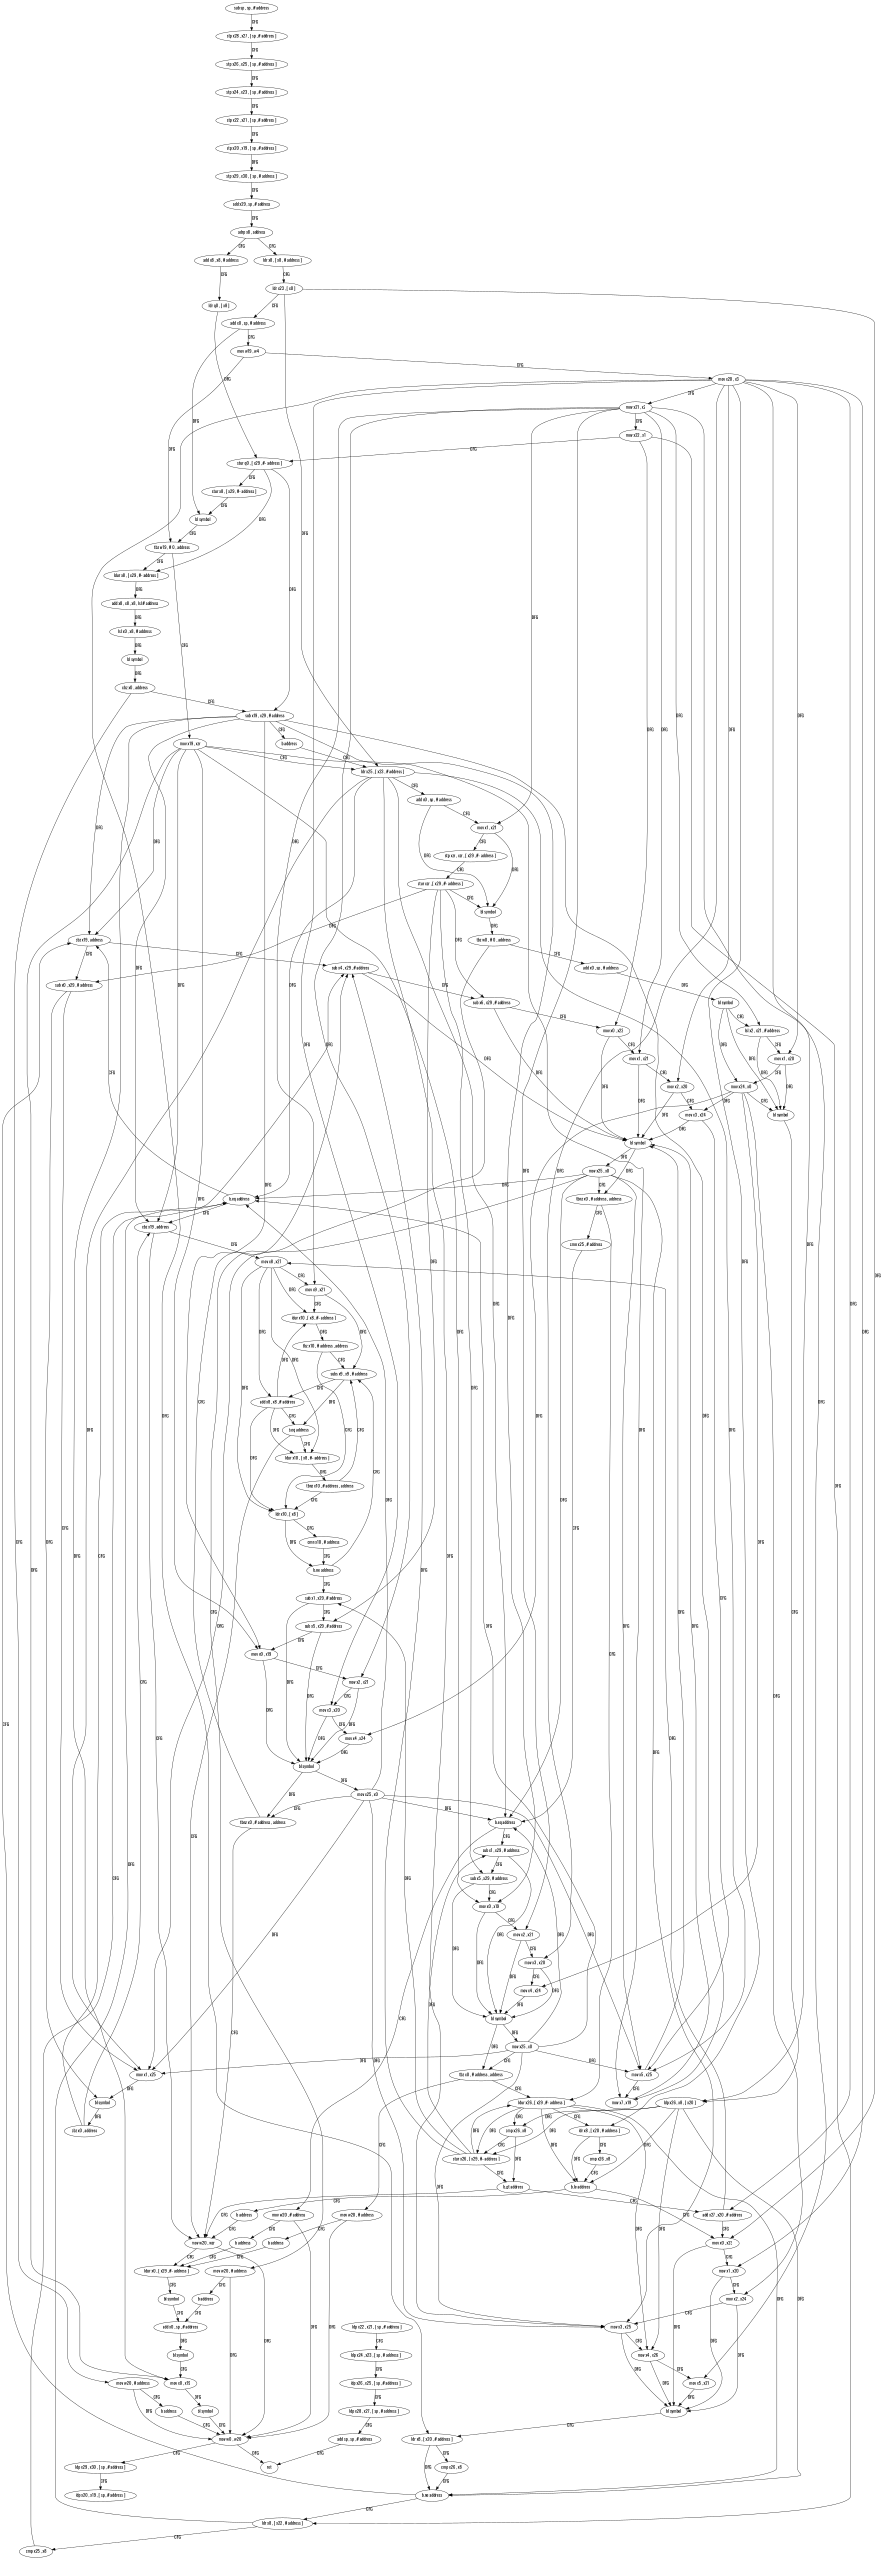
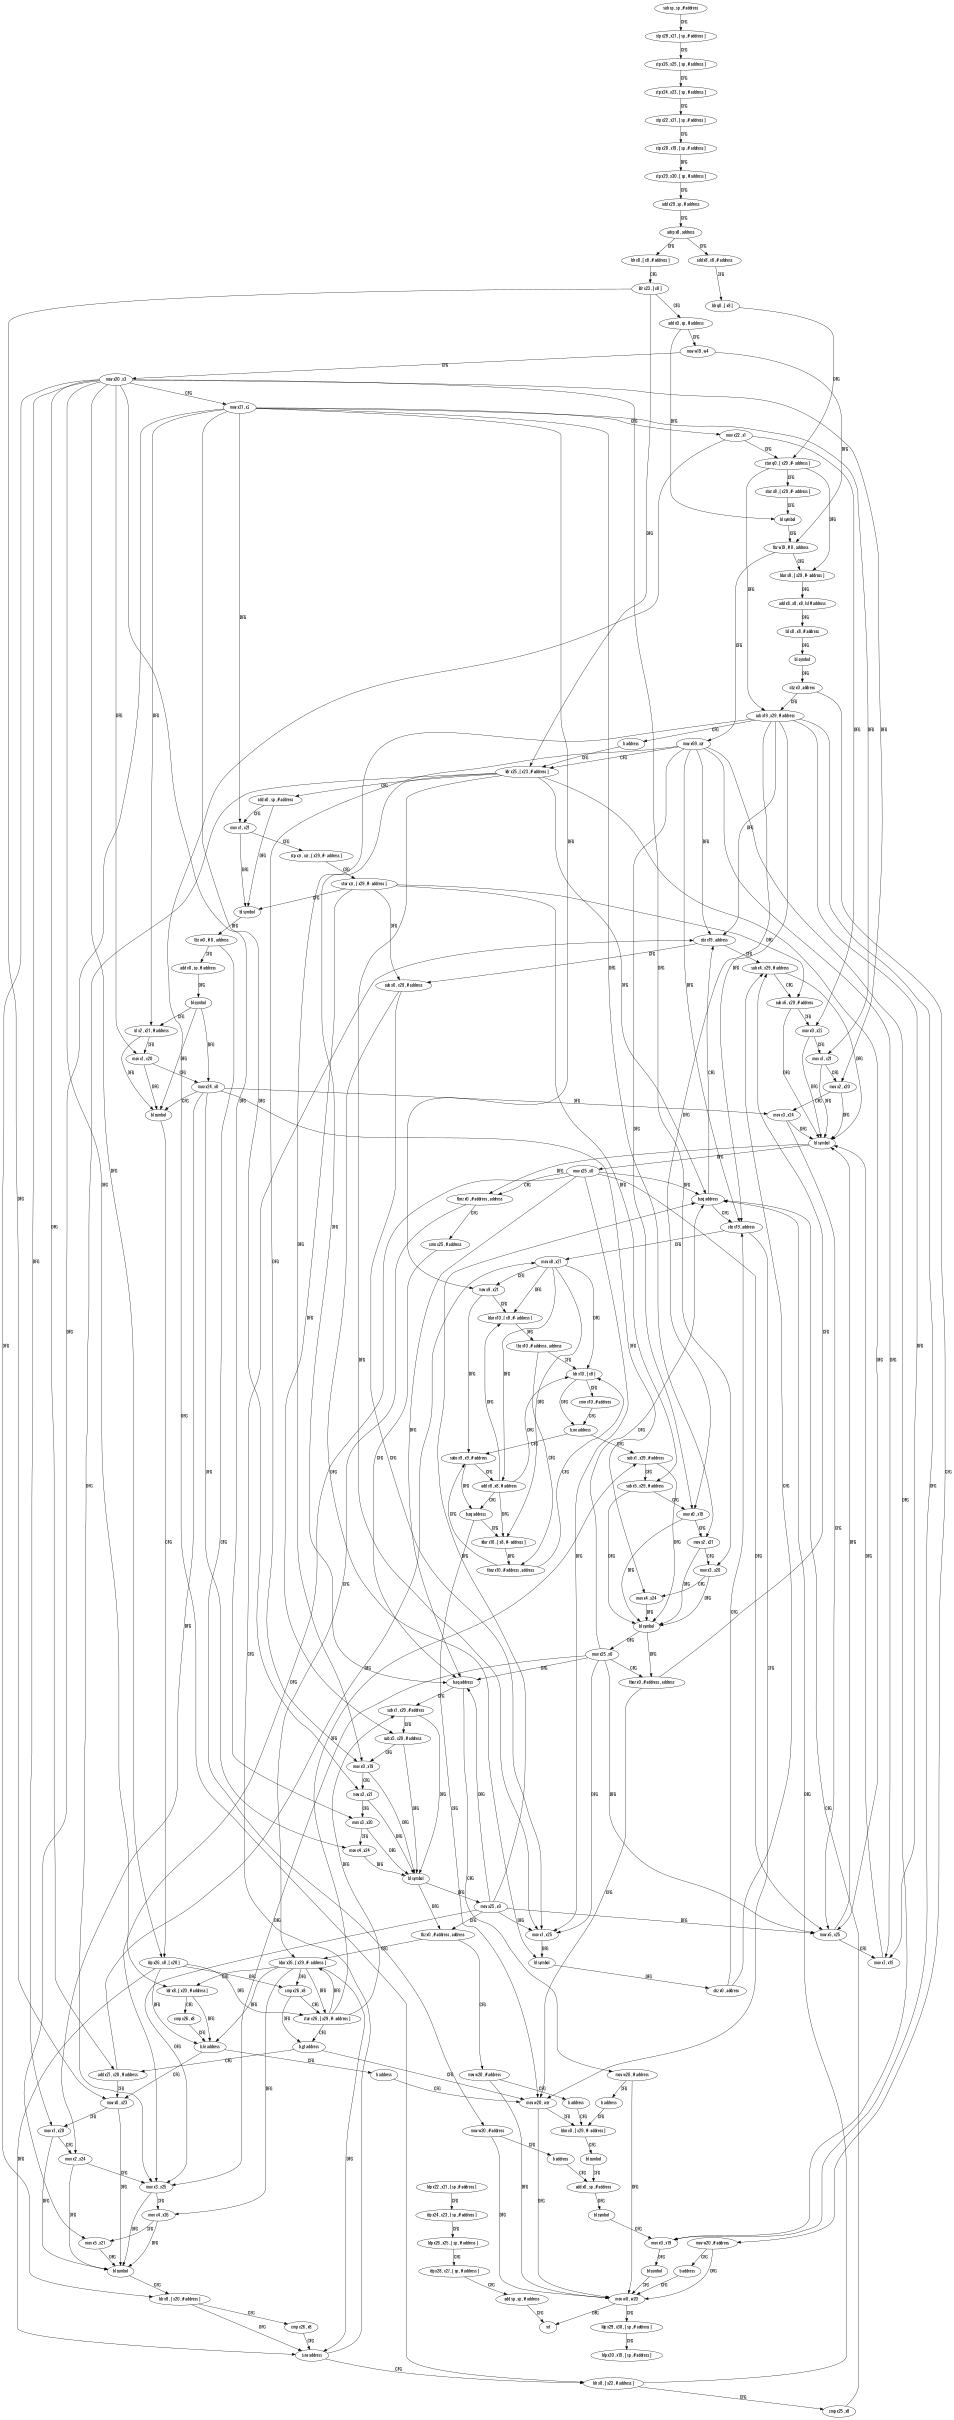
(190, 744) -> (693, 744)
(336, 1359) -> (548, 1461)
(420, 1578) -> none
(659, 2222) -> none
